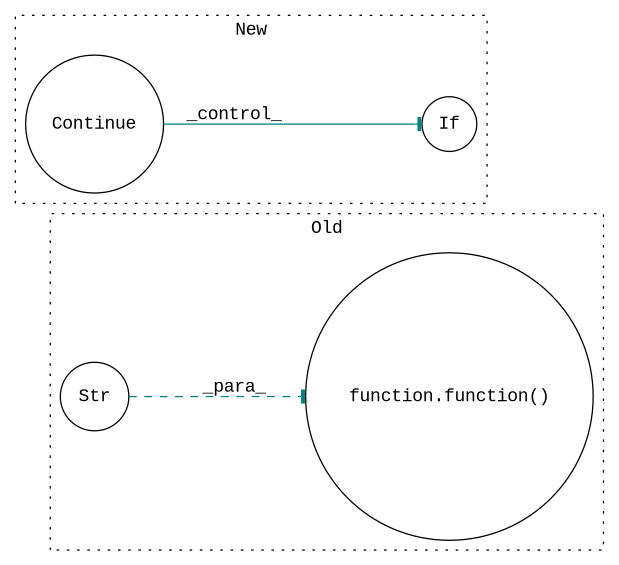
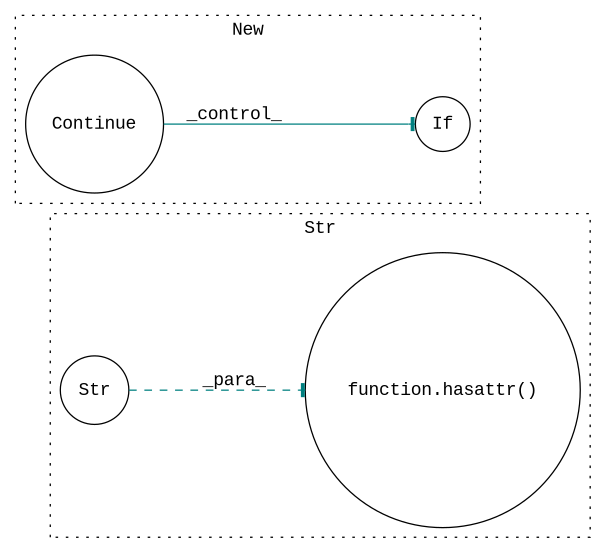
(327, 228) -> (320, 228)
(449, 397) -> (443, 390)
